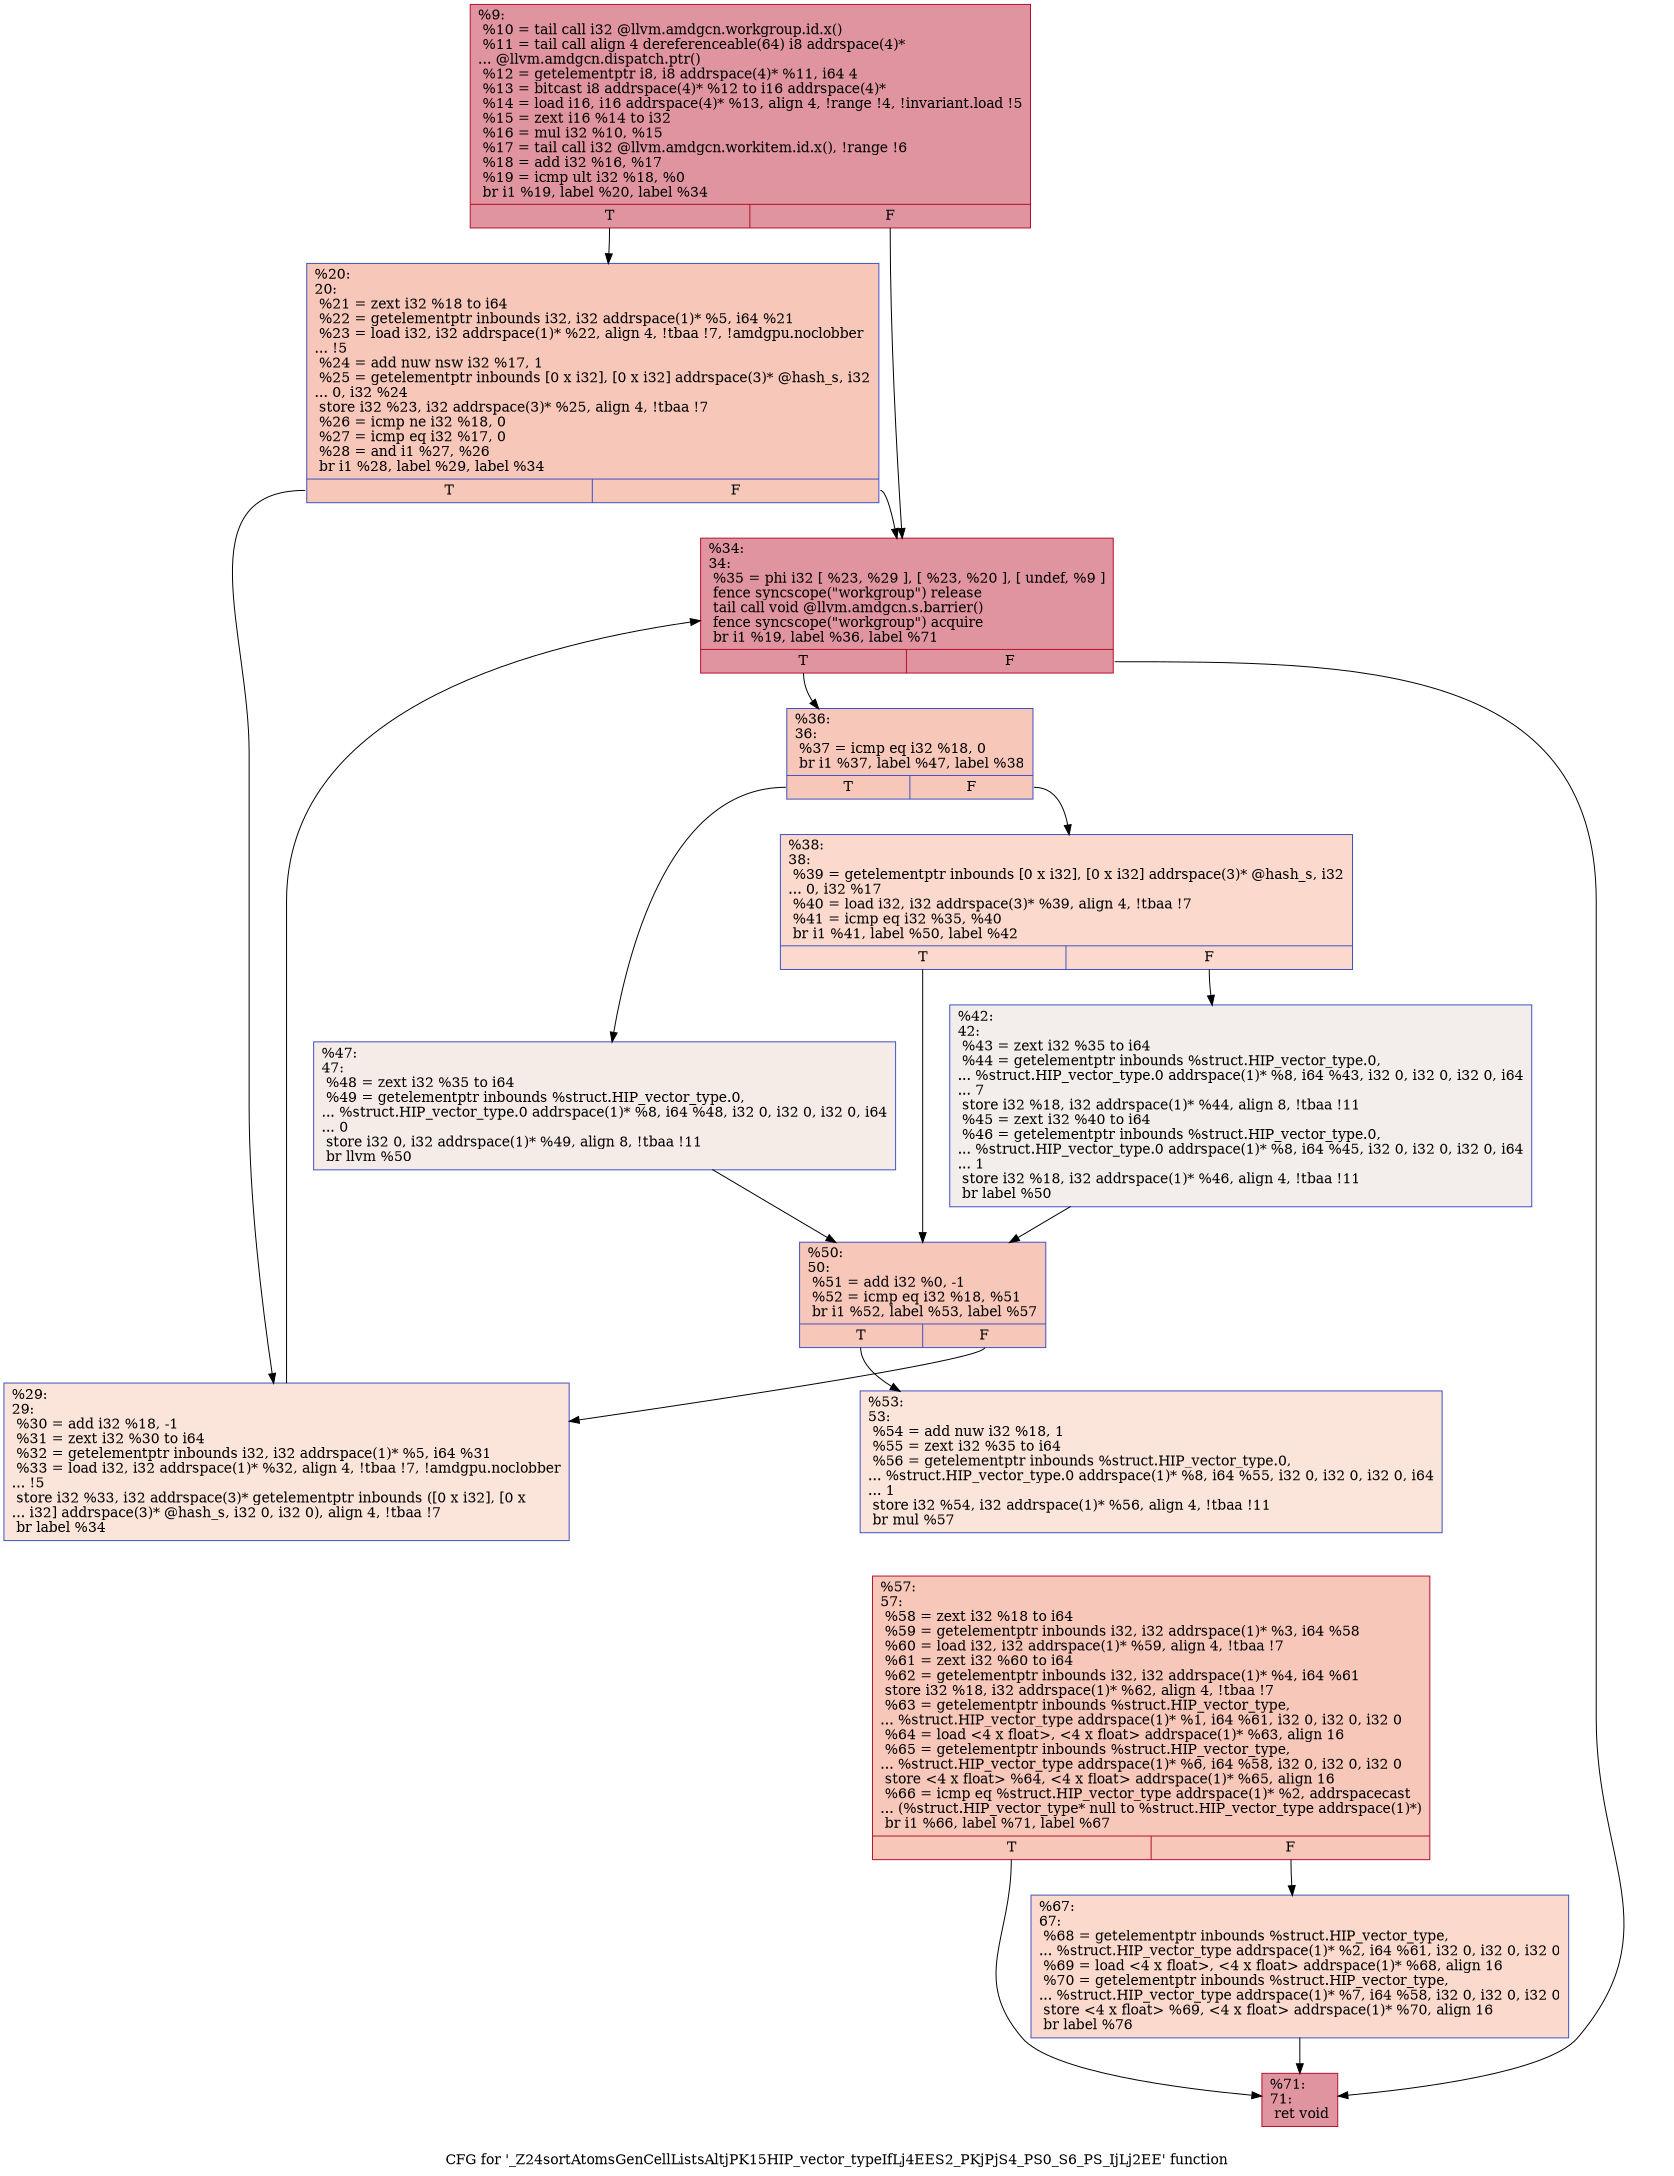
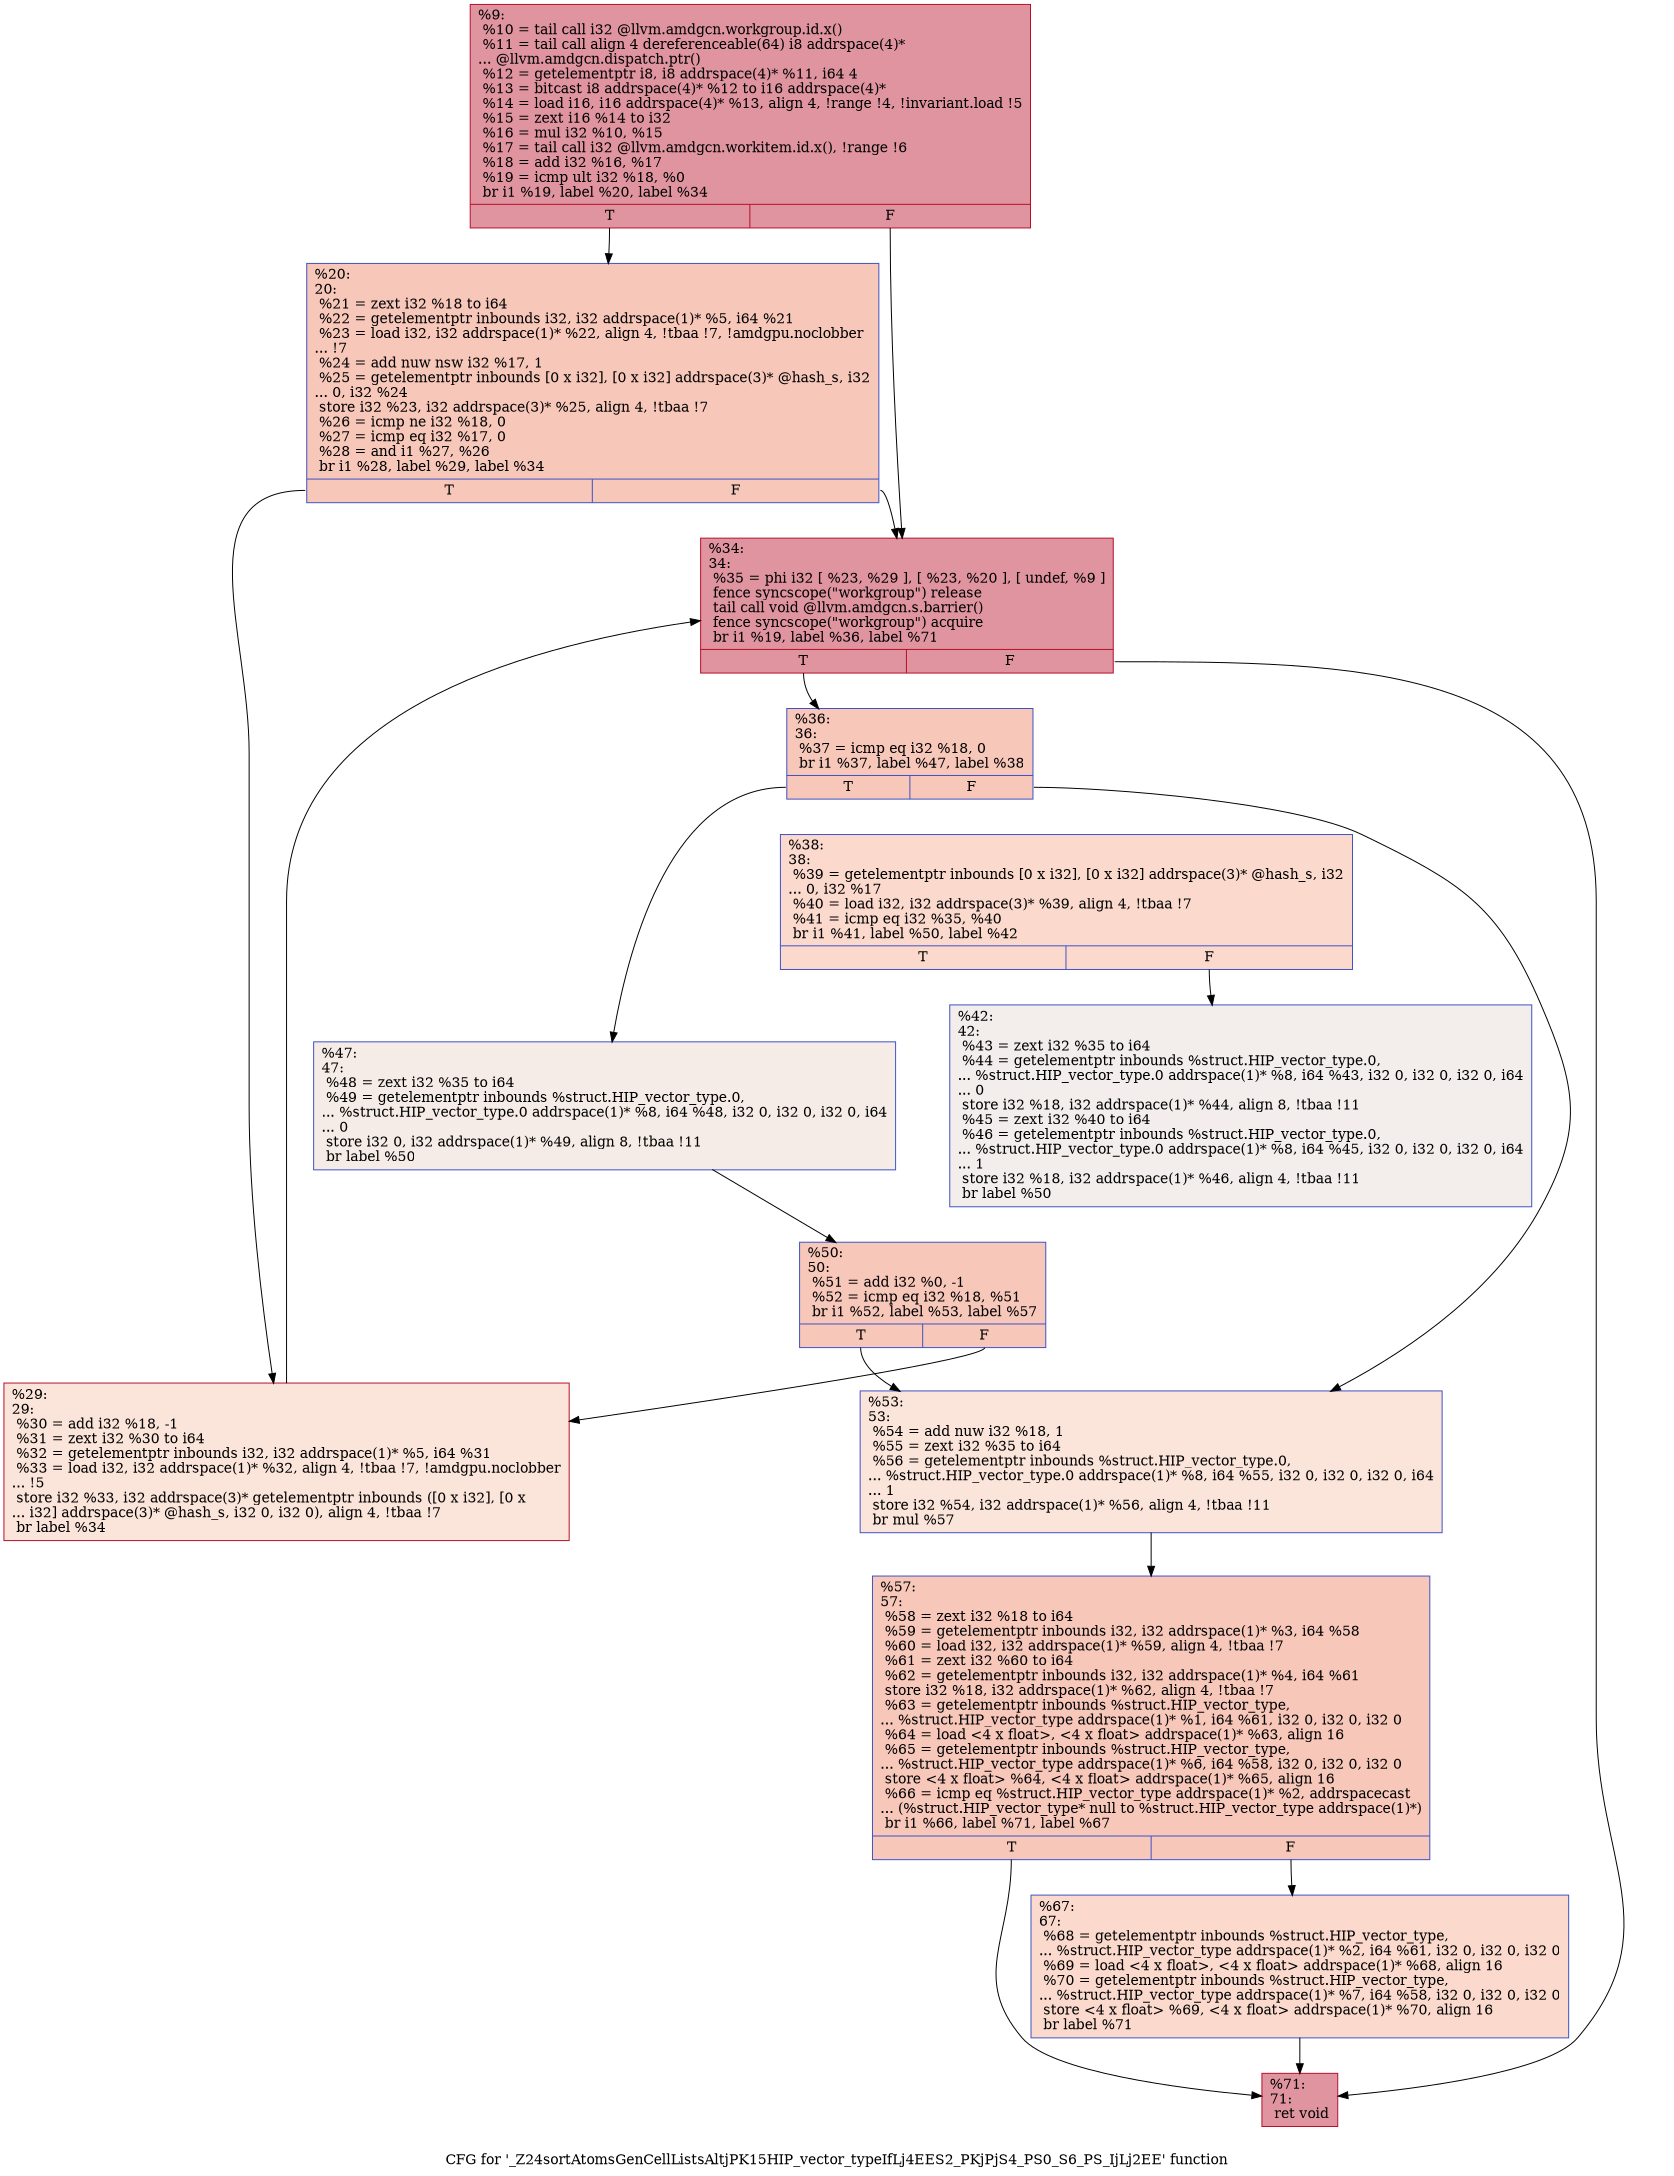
(331, 349) -> (331, 349)
(1058, 799) -> (1518, 959)
(971, 1091) -> (971, 1091)
(923, 1101) -> none
(367, 1157) -> (369, 1157)
(1044, 1222) -> none
(287, 1462) -> (287, 1462)
none -> (1151, 1549)
(1151, 1718) -> (1151, 1718)
(1086, 2025) -> (1086, 2025)
